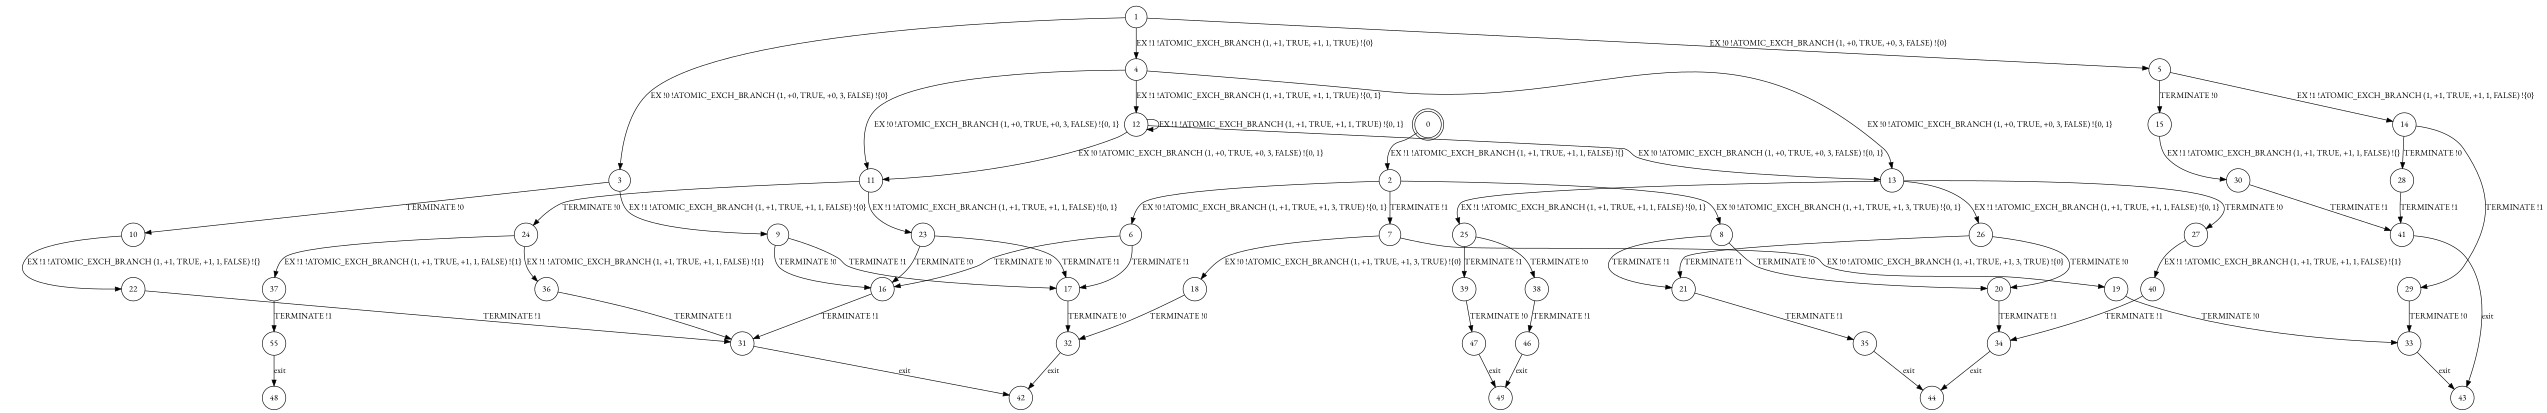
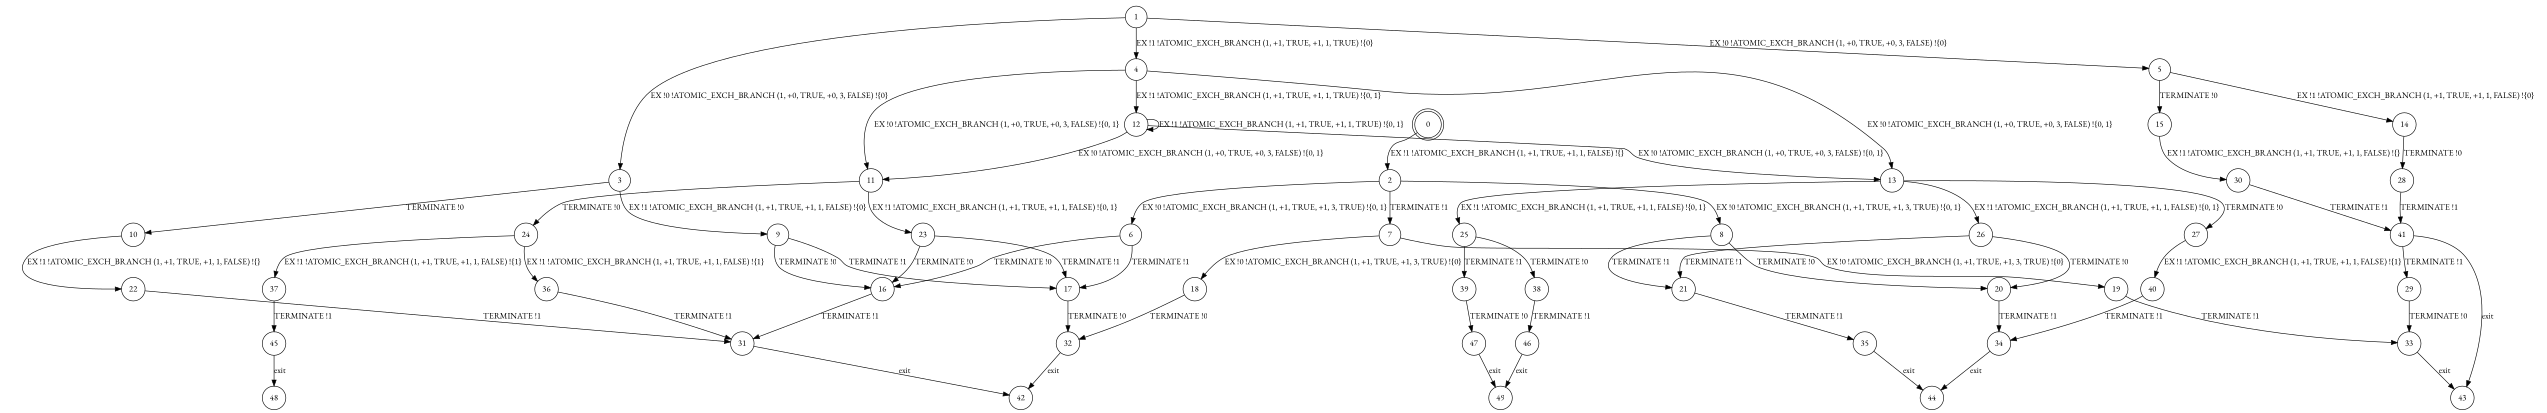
(2485, 202) -> (2404, 259)
(2231, 316) -> (2231, 316)
(274, 344) -> (274, 344)
